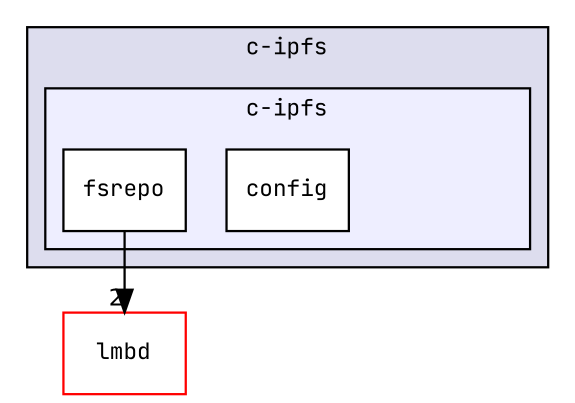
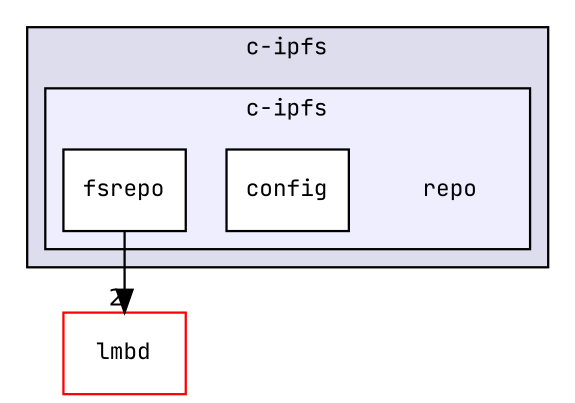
none -> (451, 190)
